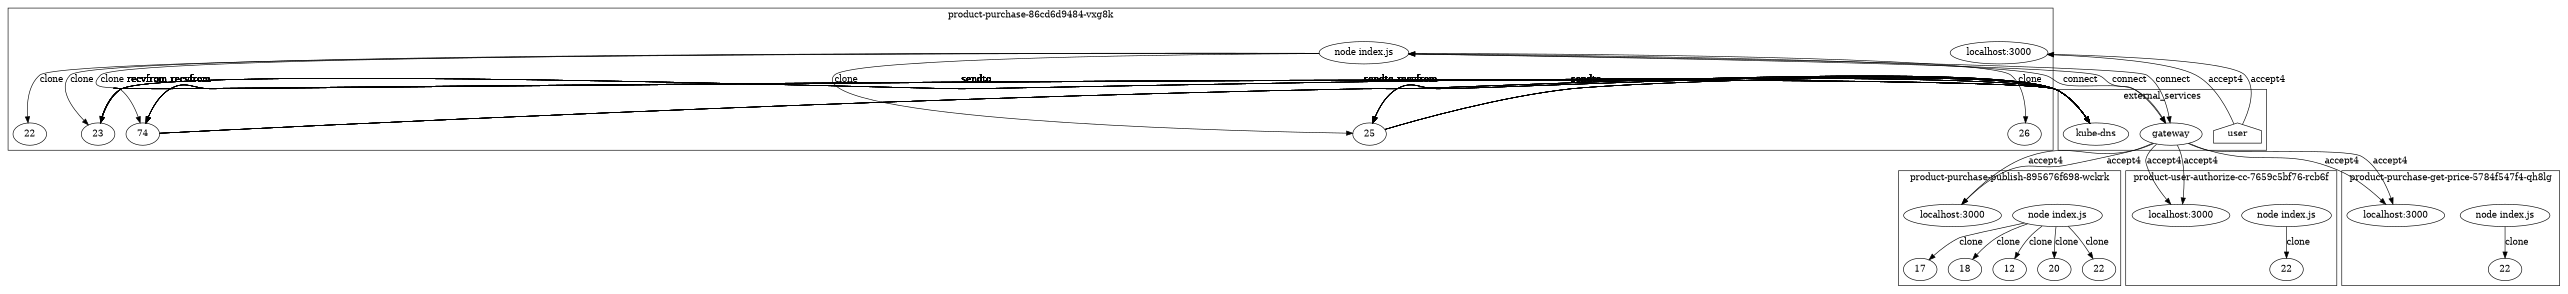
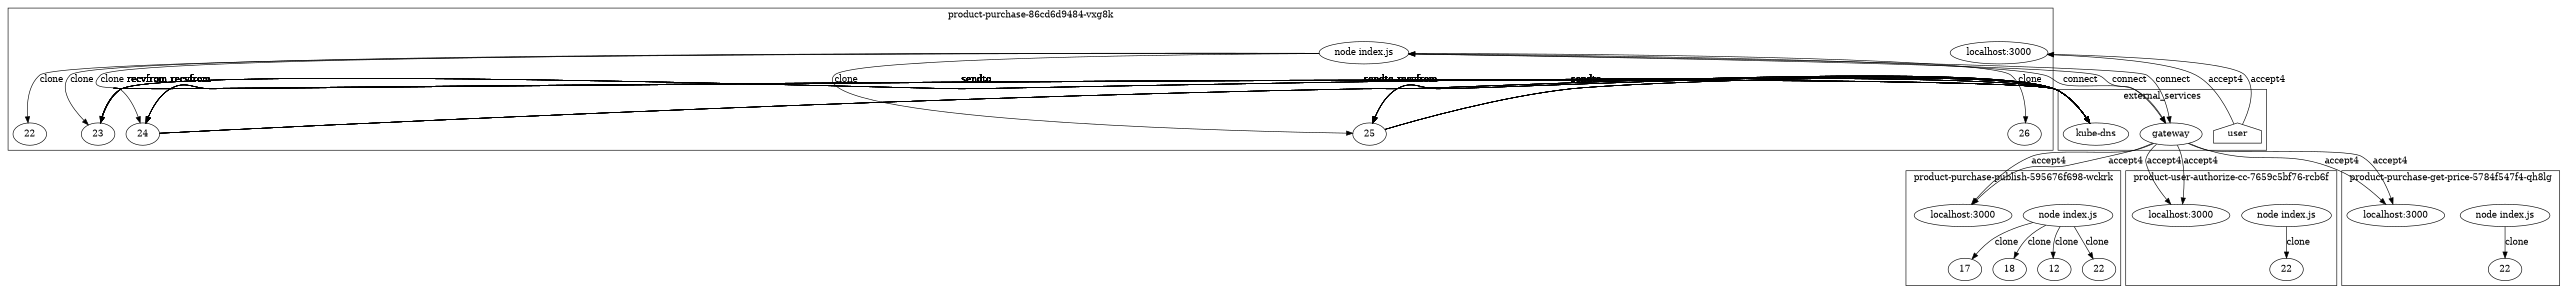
(143, 134) -> (143, 134)
(2010, 178) -> (2013, 178)
(2054, 269) -> none
